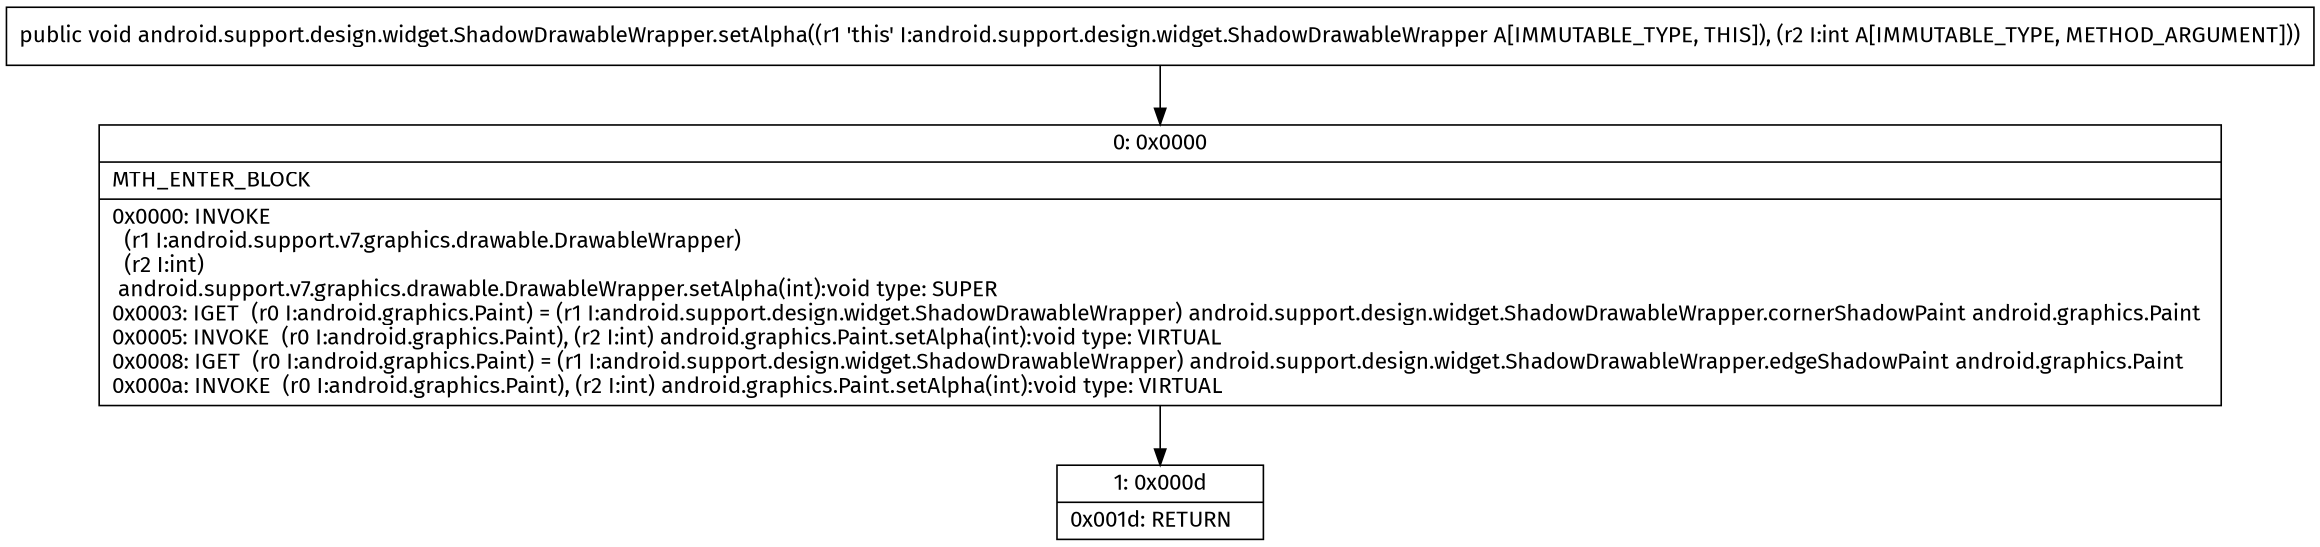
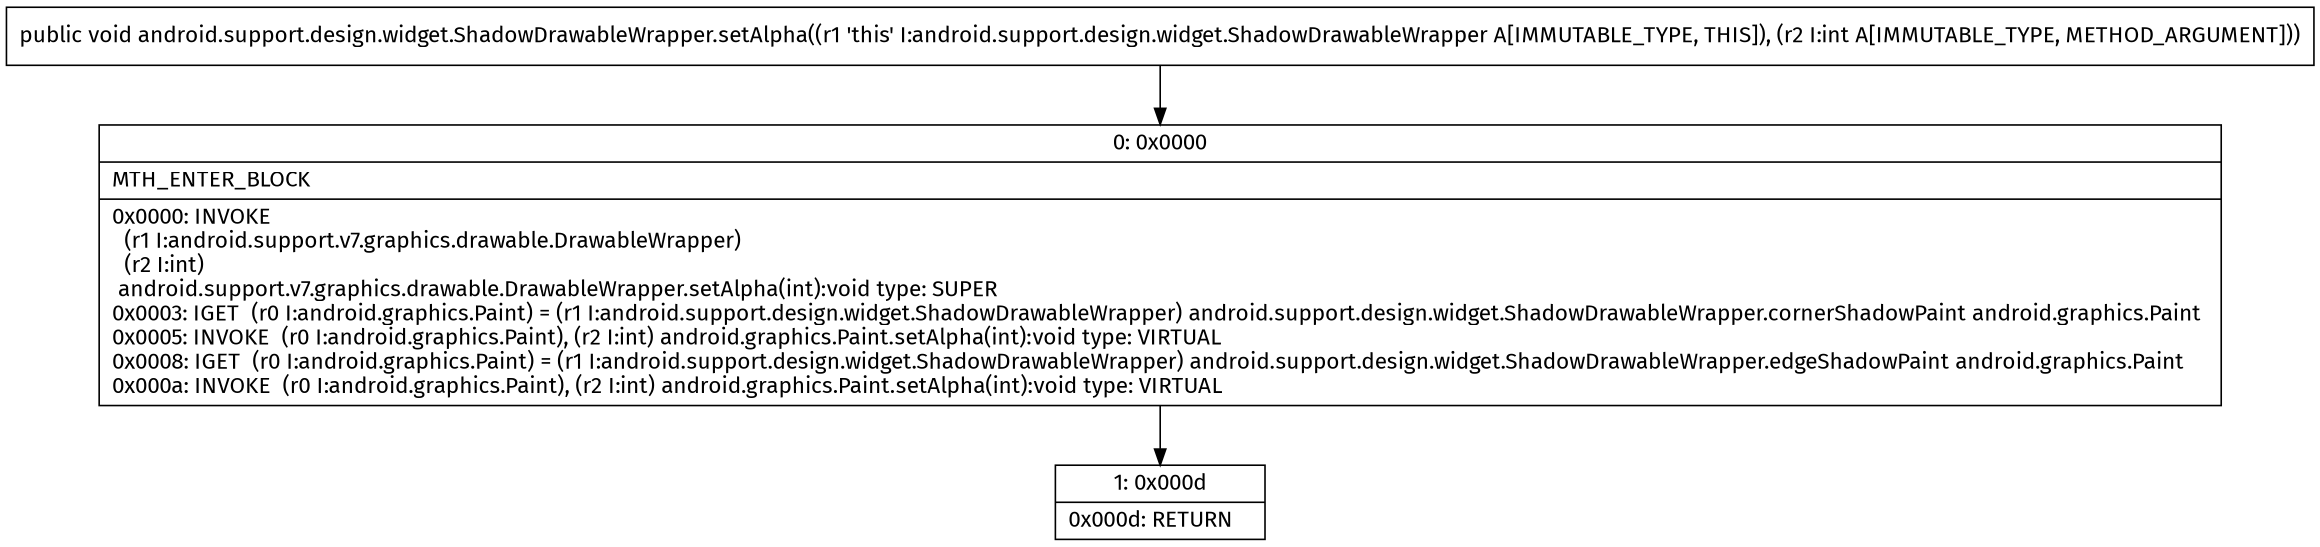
(1160, 520) -> (1160, 520)
